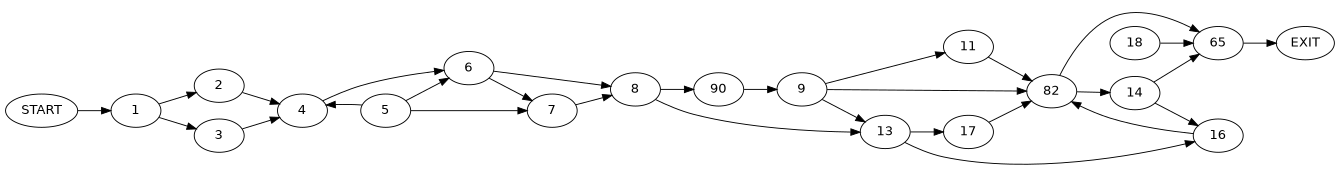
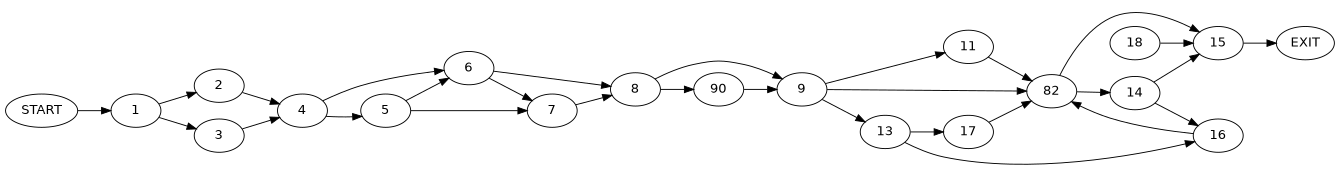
(1218, 43) -> (1218, 43)
(349, 104) -> (339, 117)
(751, 125) -> (714, 61)
